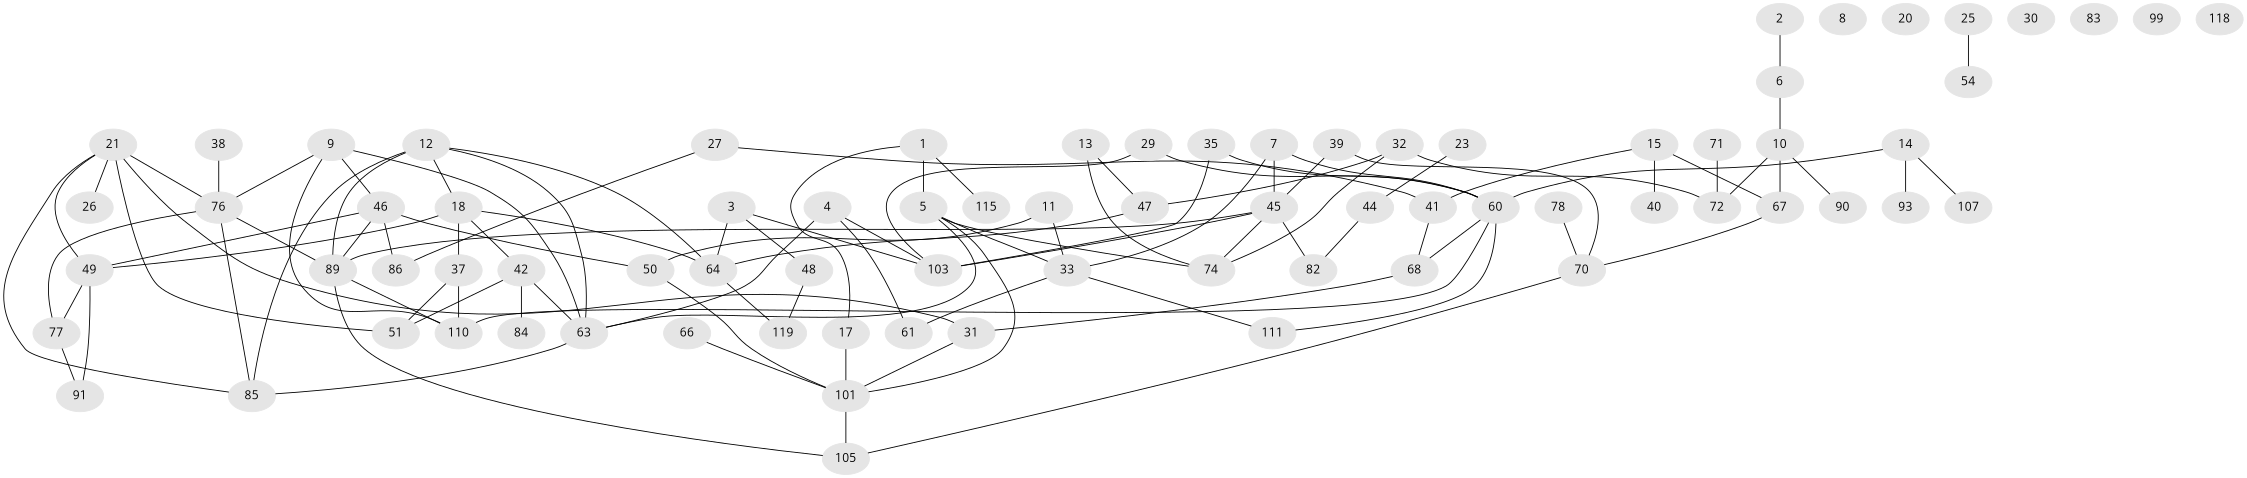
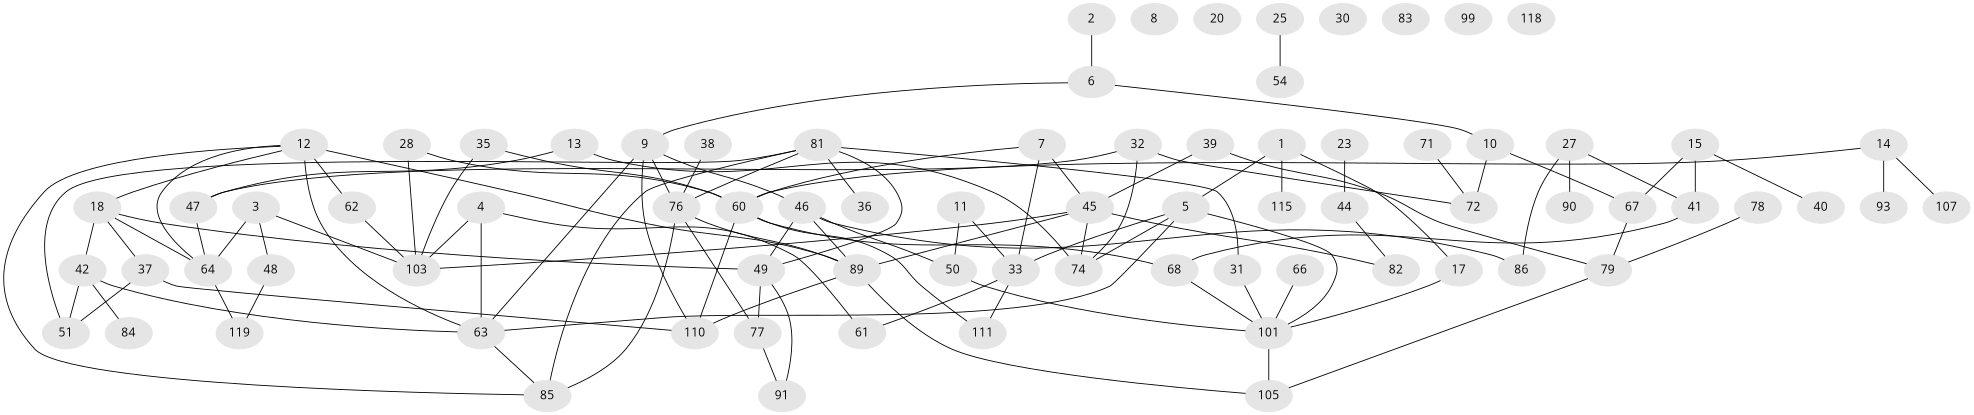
none -> (864, 95)
(113, 145) -> (818, 145)
(1149, 145) -> (407, 145)
(1811, 176) -> (1570, 172)
(90, 208) -> (865, 208)
none -> (352, 208)
(1582, 270) -> (1608, 270)
(1214, 305) -> (1222, 302)
